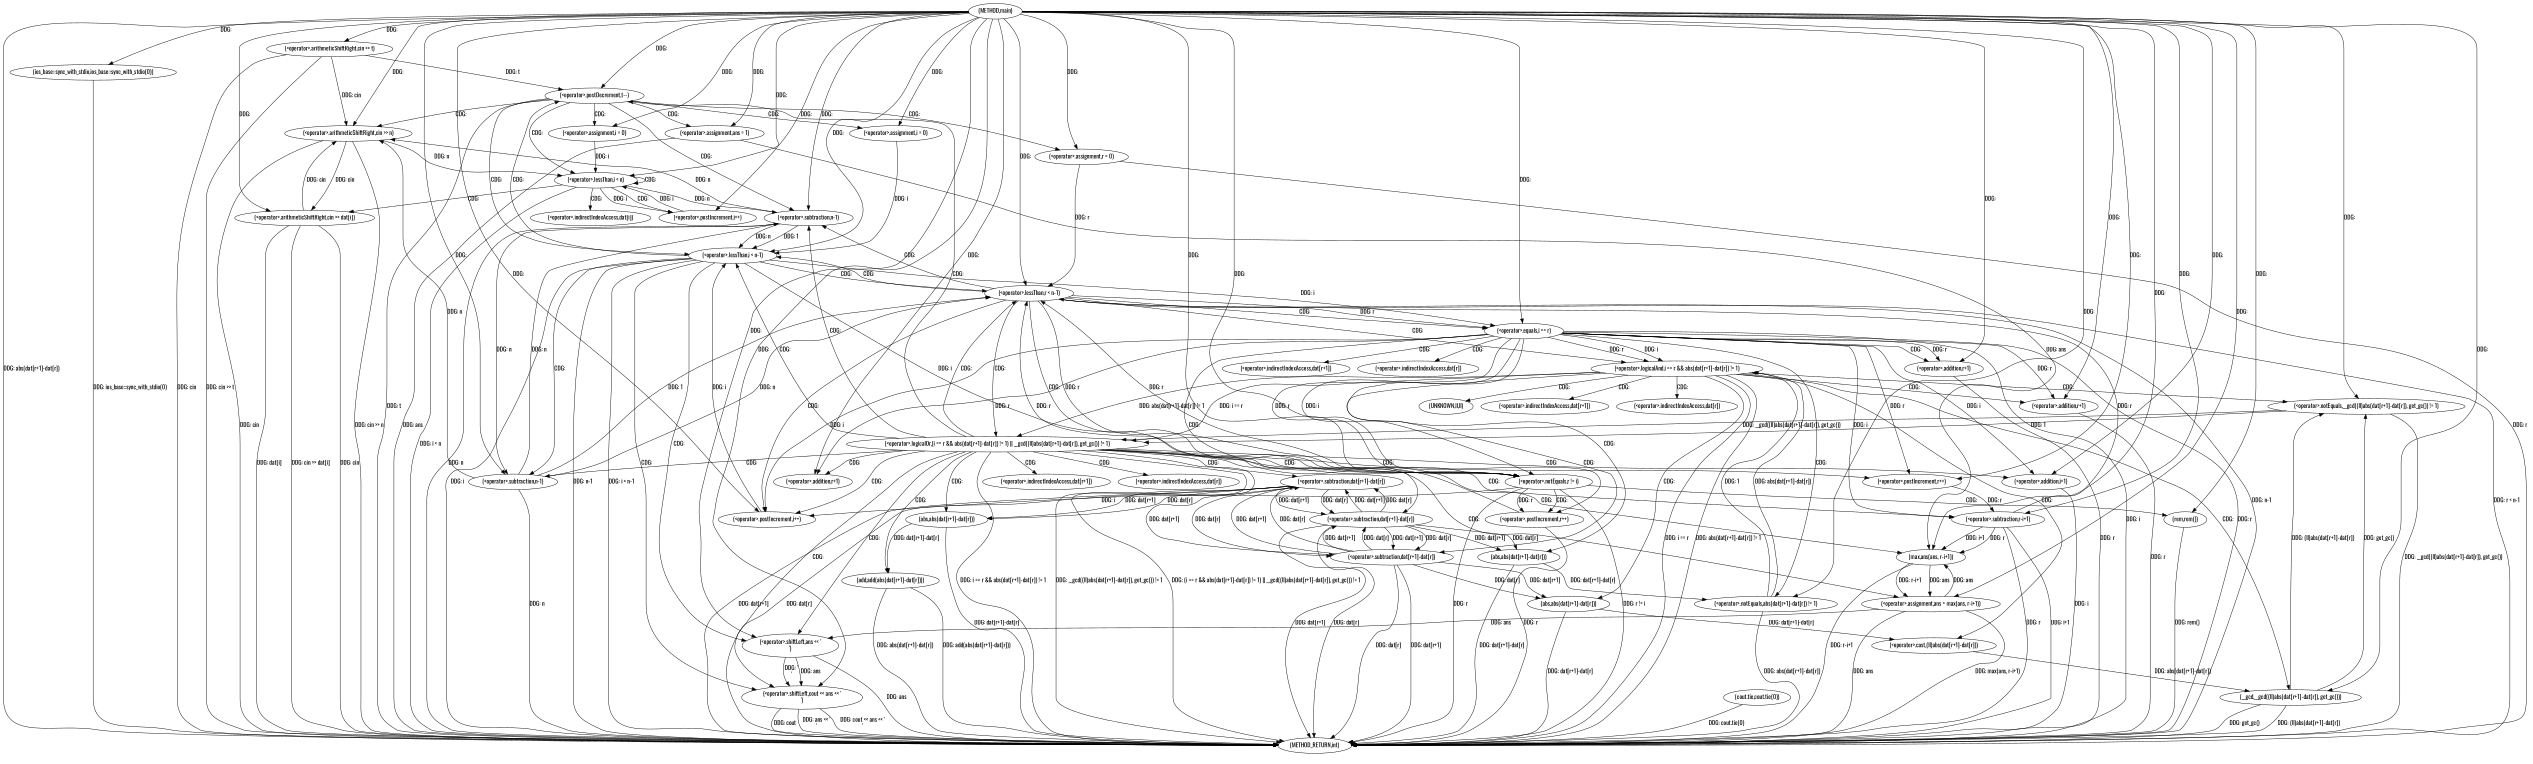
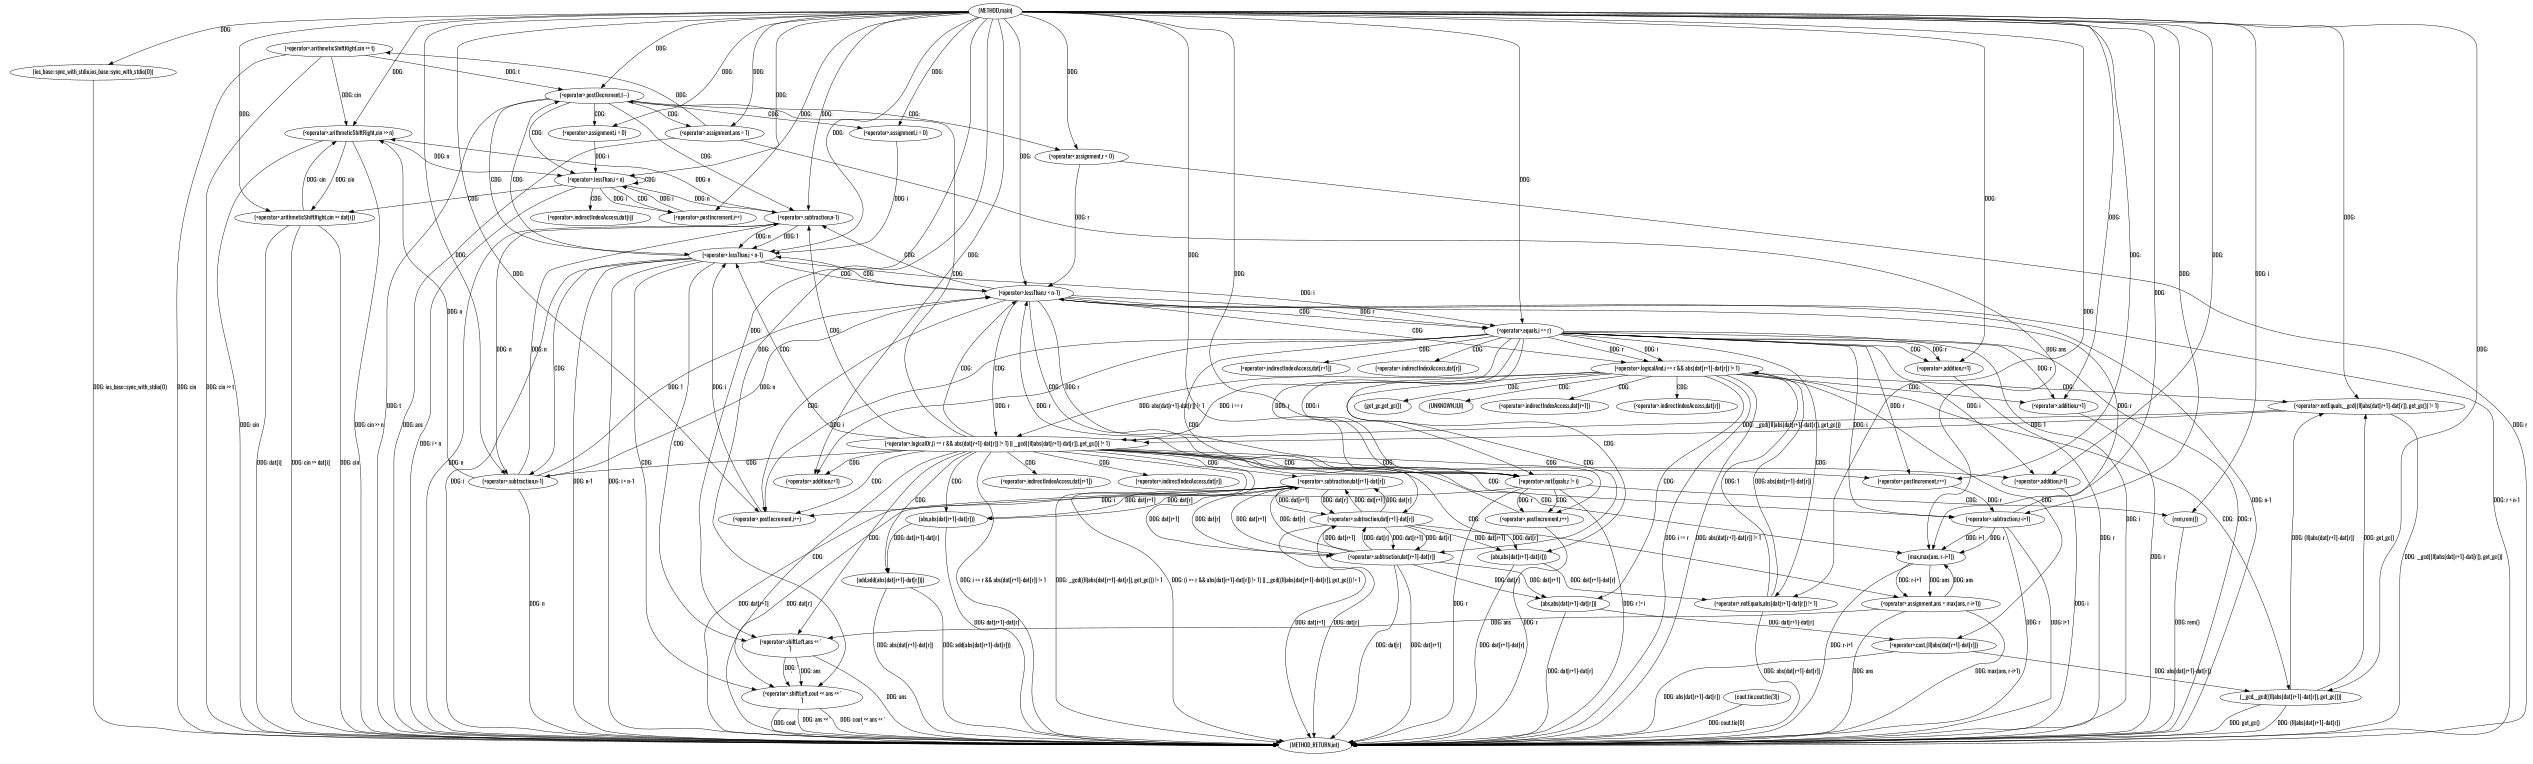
(657, 15) -> (555, 68)
(2217, 30) -> none
(466, 110) -> none
(2262, 275) -> (2262, 275)
none -> (1383, 406)
(1033, 417) -> none
(1288, 446) -> none
(3, 529) -> (1643, 730)
(1931, 557) -> (1931, 557)
(1757, 698) -> (1757, 698)
